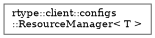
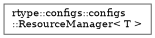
(78, 19) -> (78, 19)
